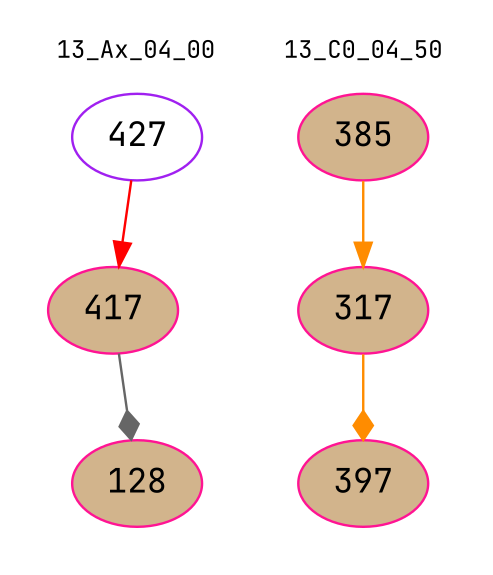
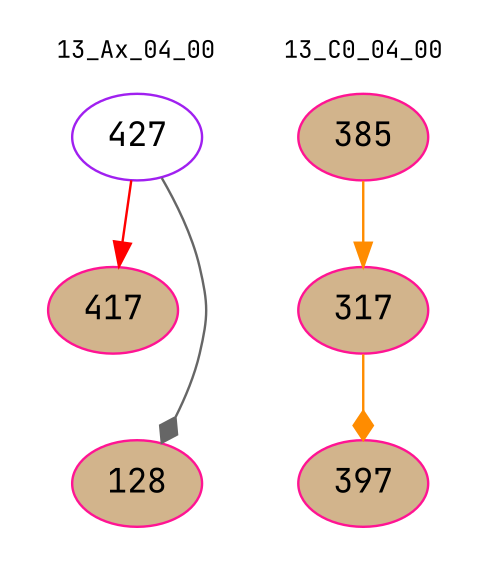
(364, 52) -> (364, 52)
(123, 382) -> (205, 296)
